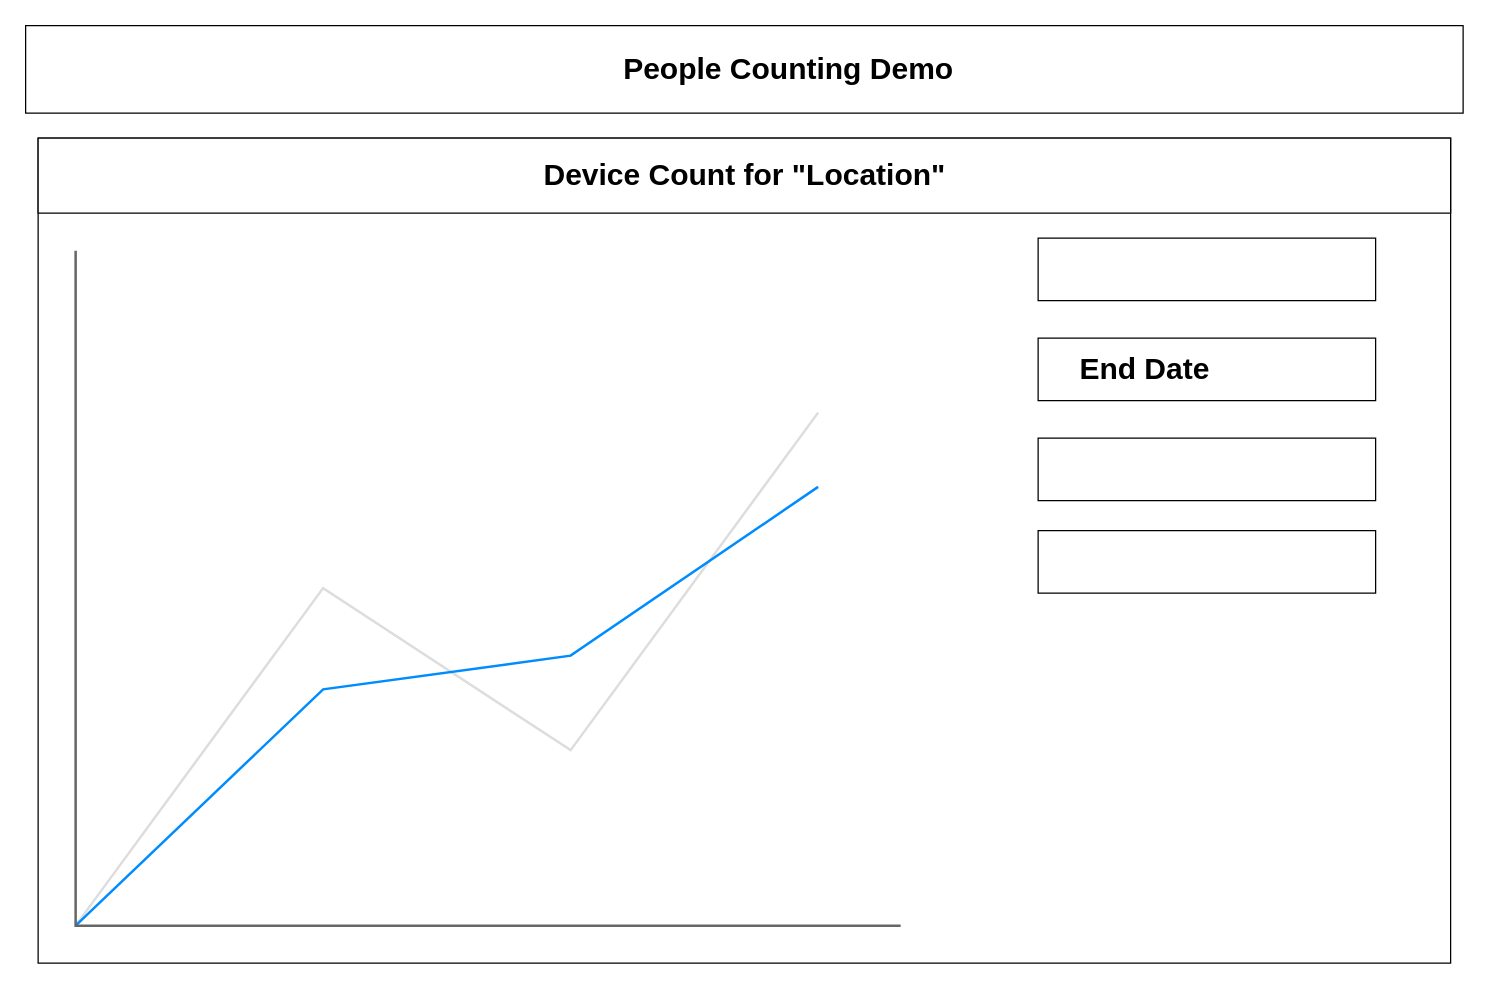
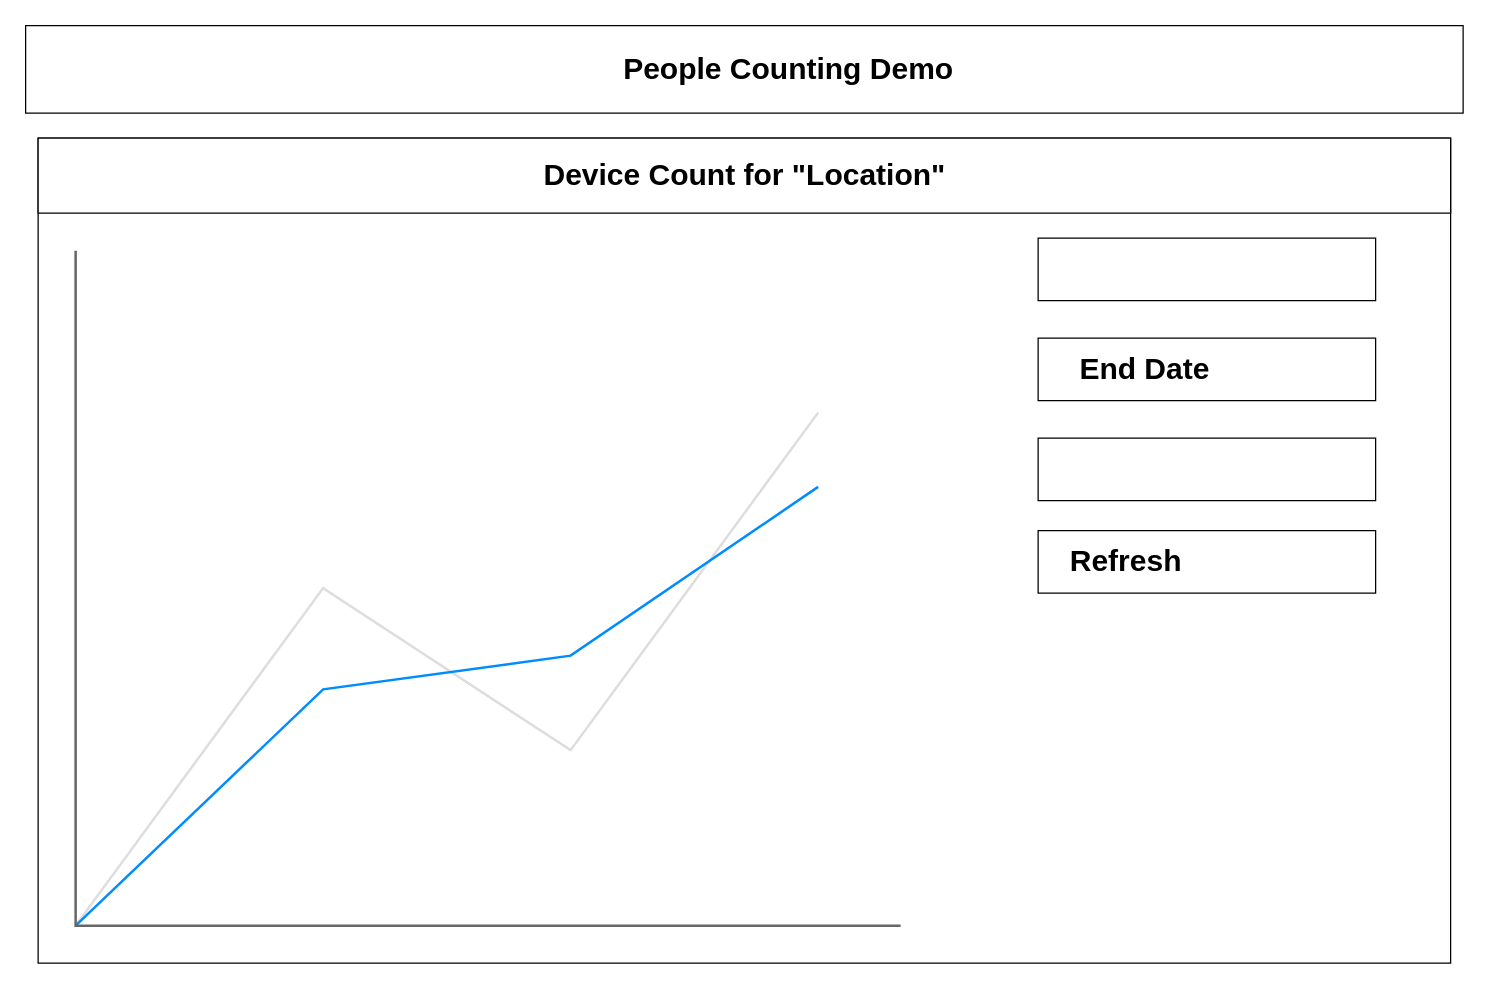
none -> (1126, 562)
